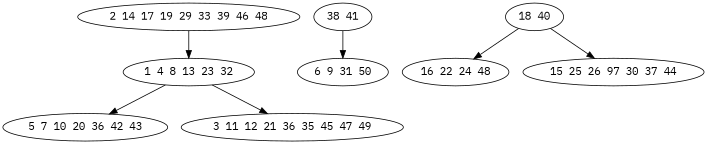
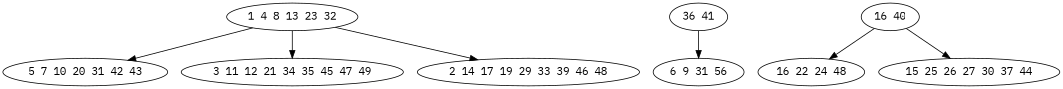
(343, 17) -> (699, 17)
(535, 17) -> (890, 17)
(189, 41) -> (403, 43)
(343, 72) -> (699, 72)
(614, 72) -> (969, 72)
(85, 127) -> (85, 72)
(292, 127) -> (292, 72)
